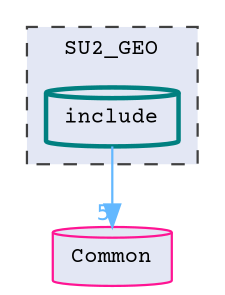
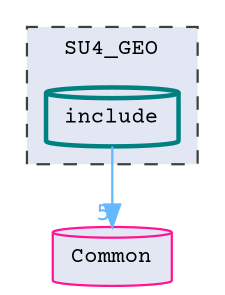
(112, 48) -> (112, 48)
